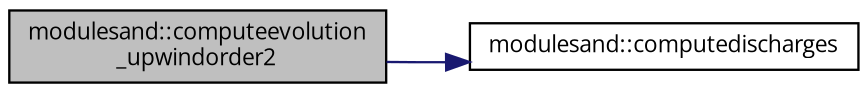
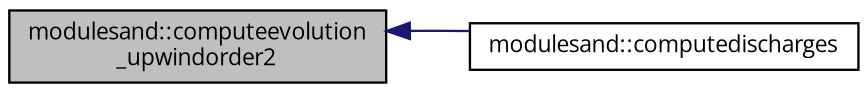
(416, 62) -> (440, 31)
